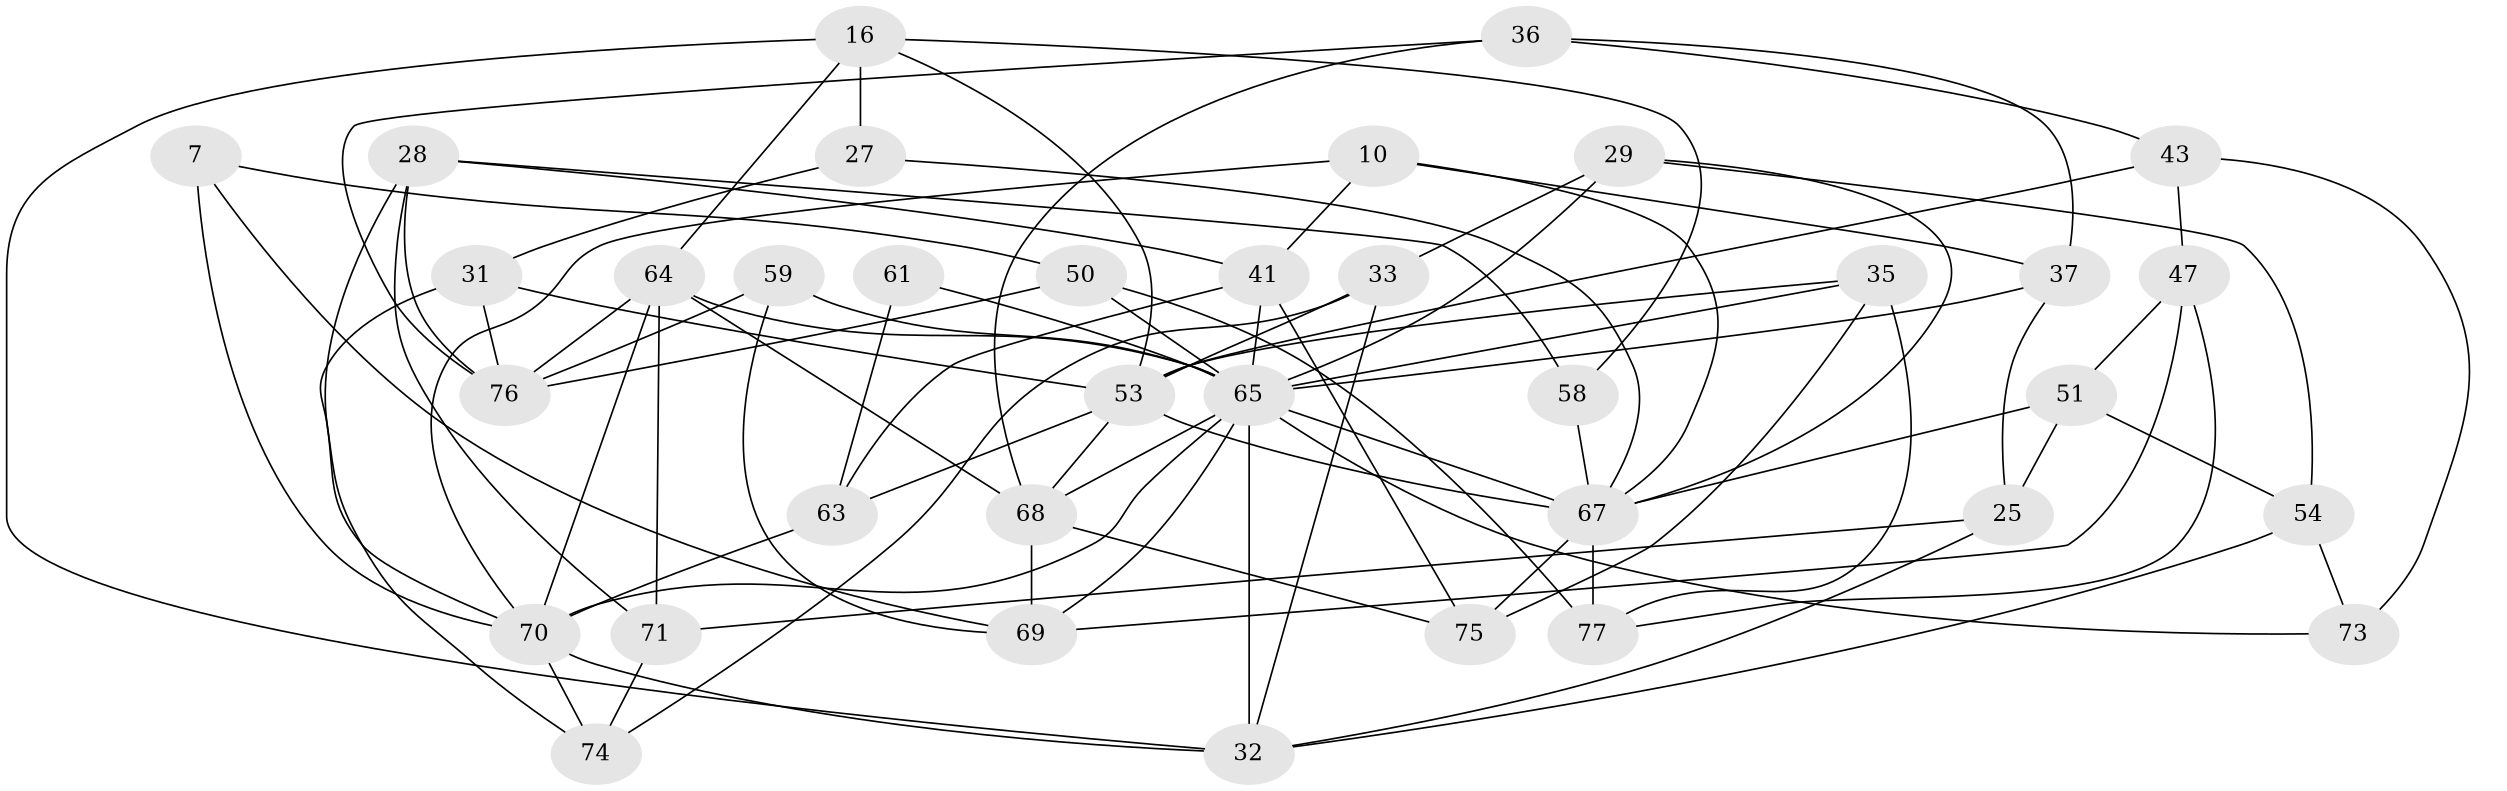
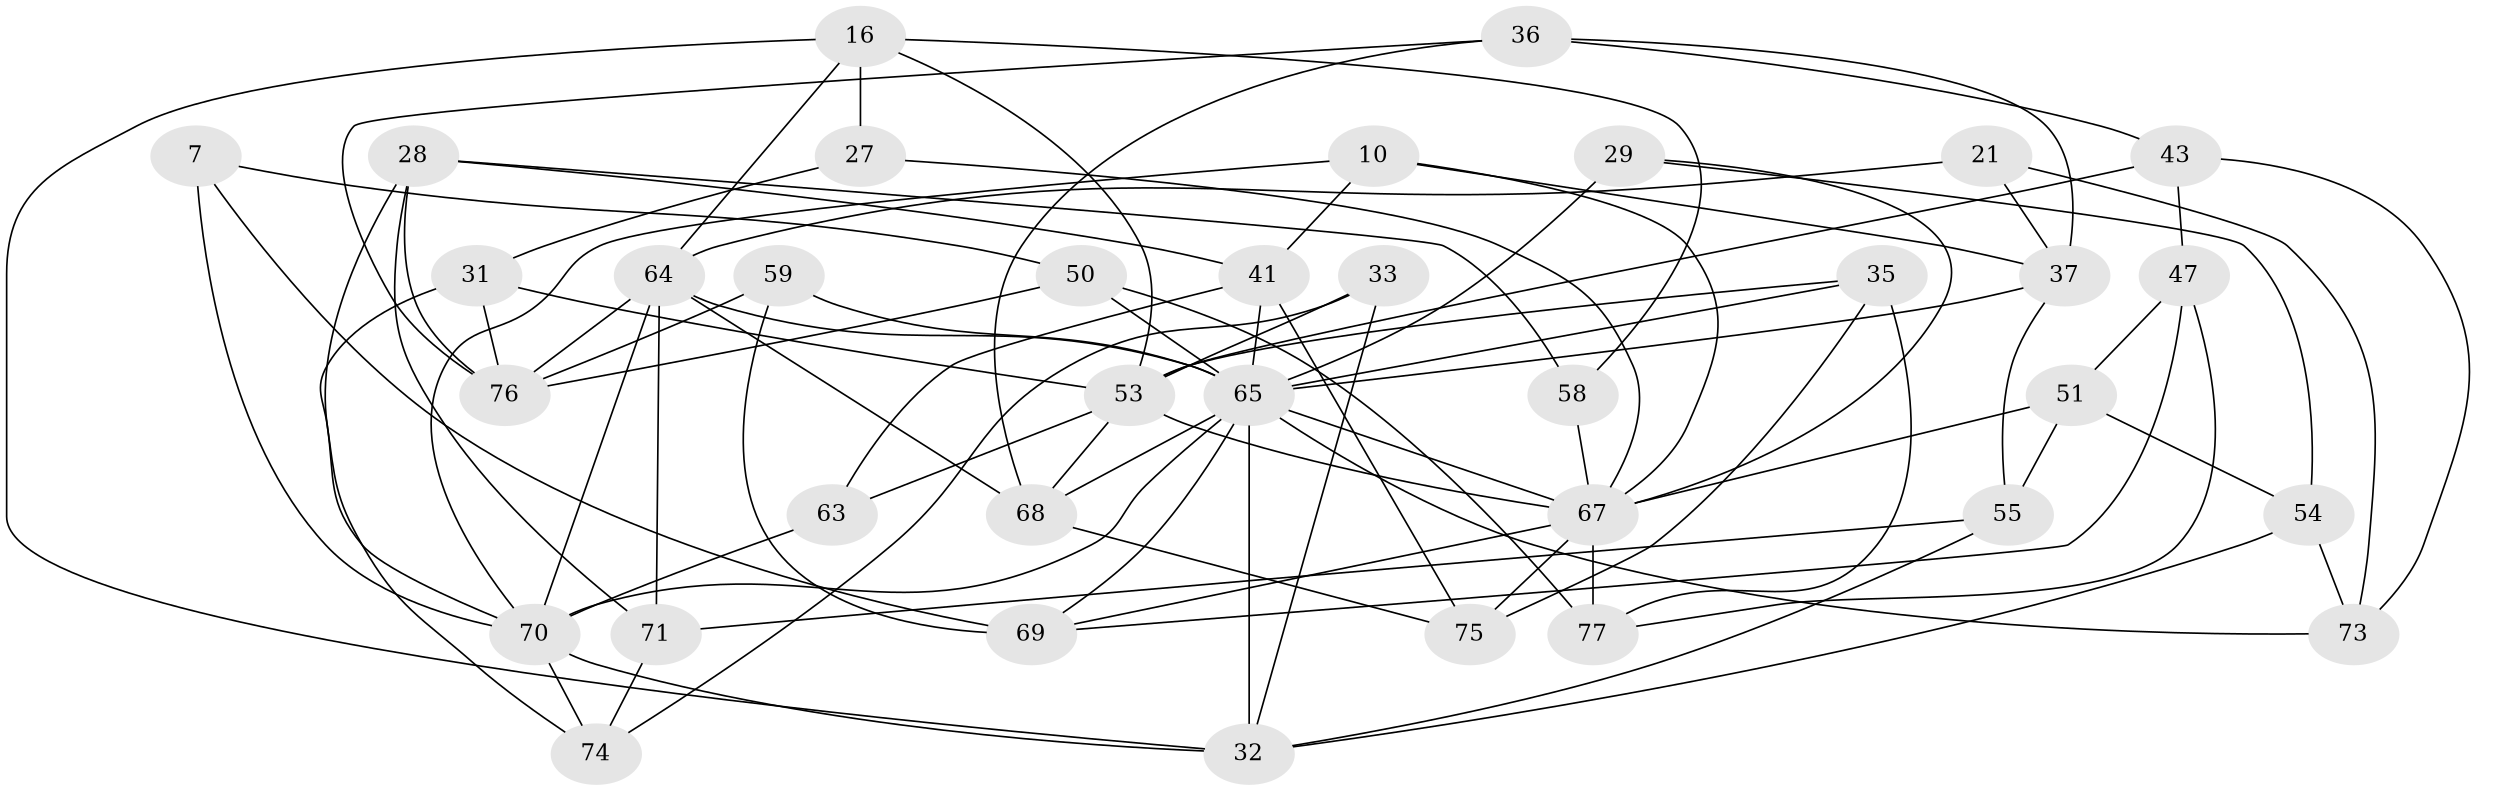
none -> (1987, 156)
(1502, 216) -> none
(899, 276) -> none
(2008, 515) -> (2008, 515)
(1032, 582) -> (1396, 557)
